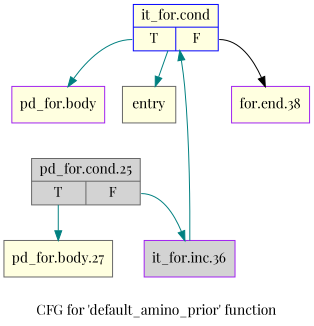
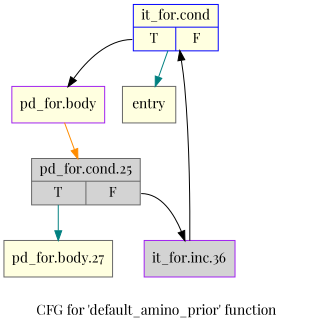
(99, 52) -> (99, 52)
(271, 105) -> none
none -> (69, 136)
(189, 150) -> (189, 150)
(166, 206) -> (166, 206)
